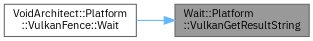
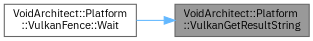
(242, 20) -> (242, 20)
